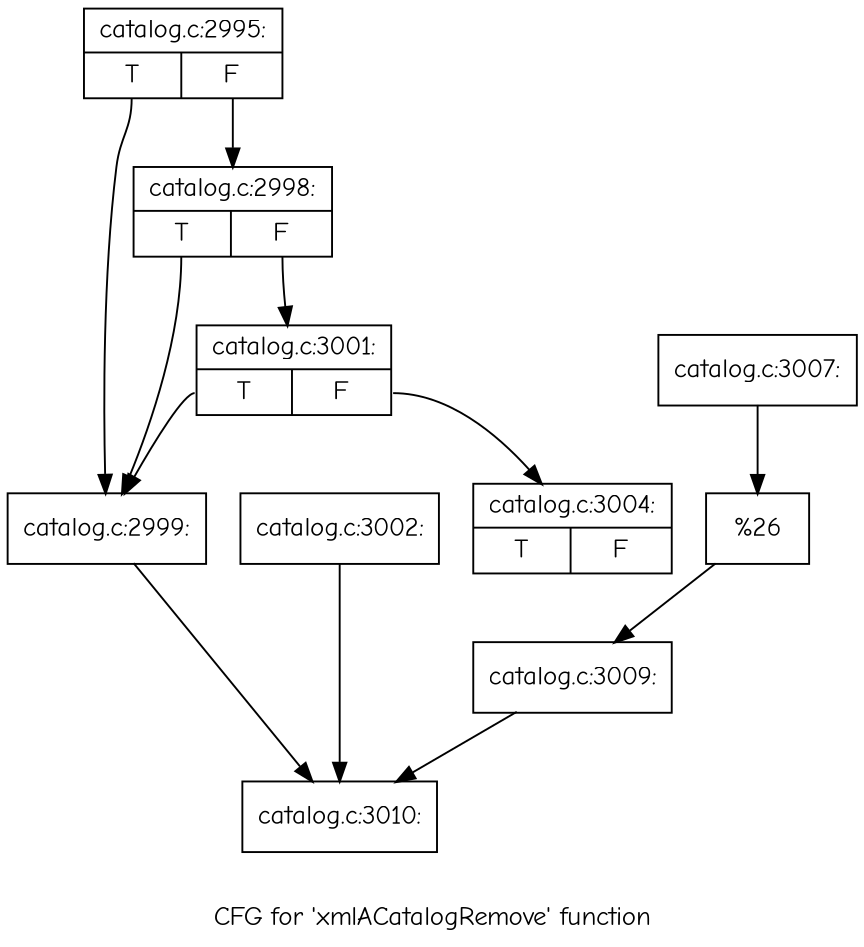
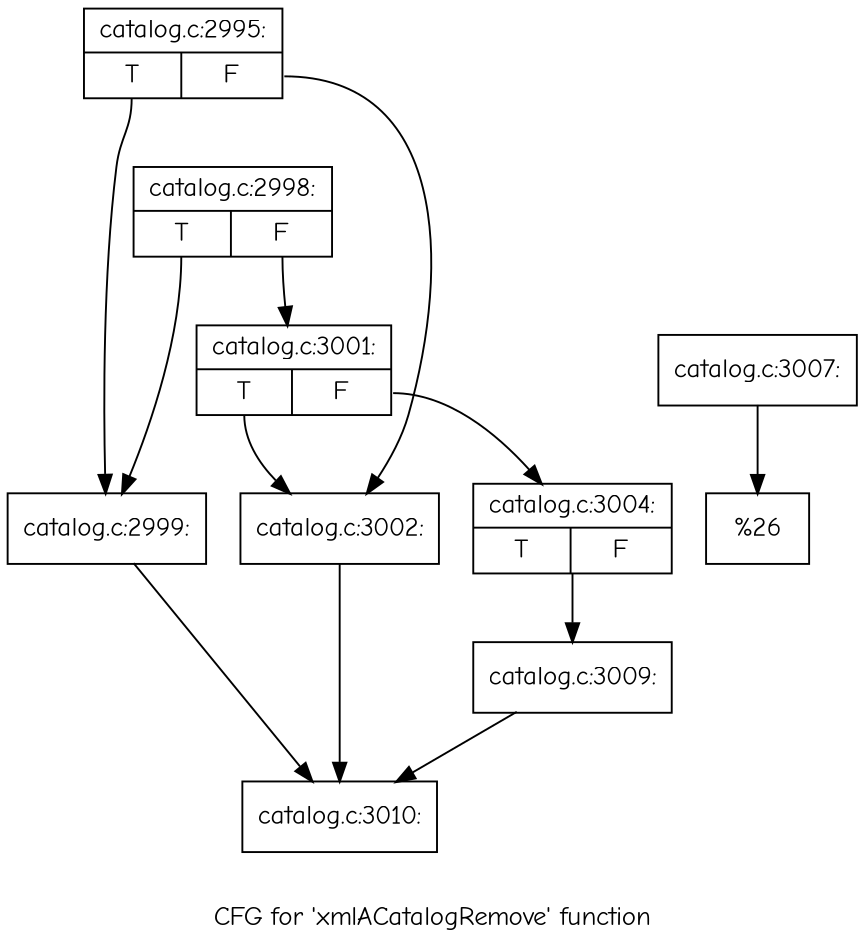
(233, 123) -> (431, 241)
(161, 432) -> (254, 451)
(673, 597) -> (572, 598)
